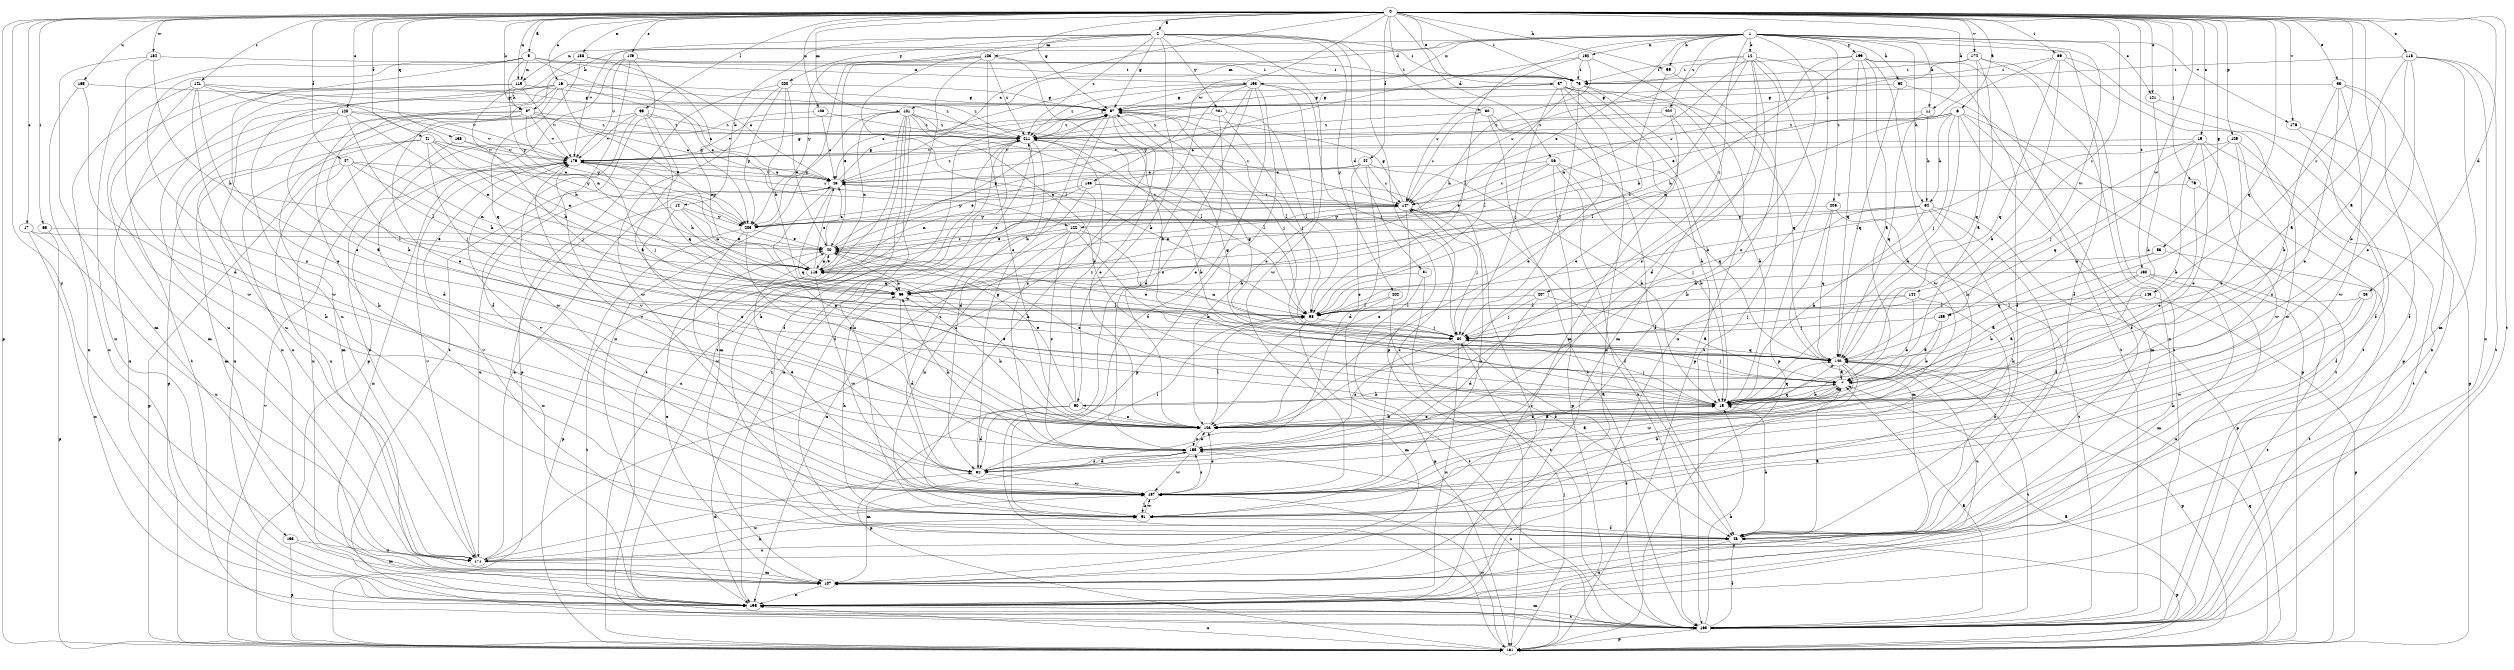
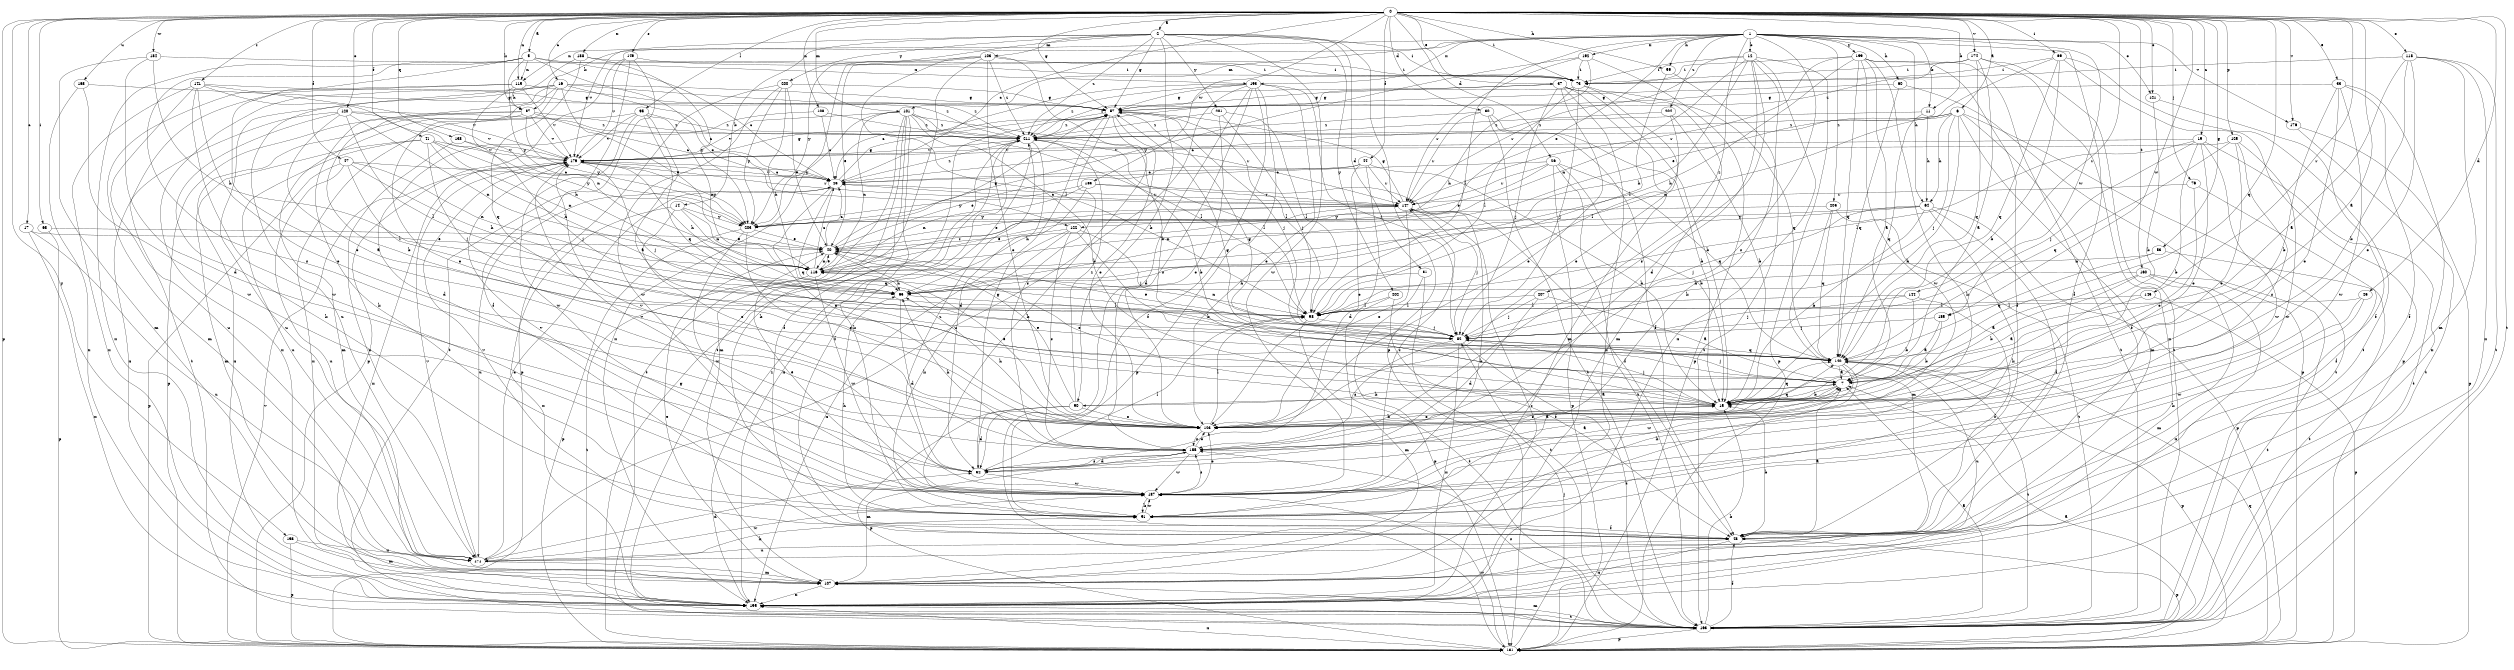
(681, 384) -> (681, 384)
